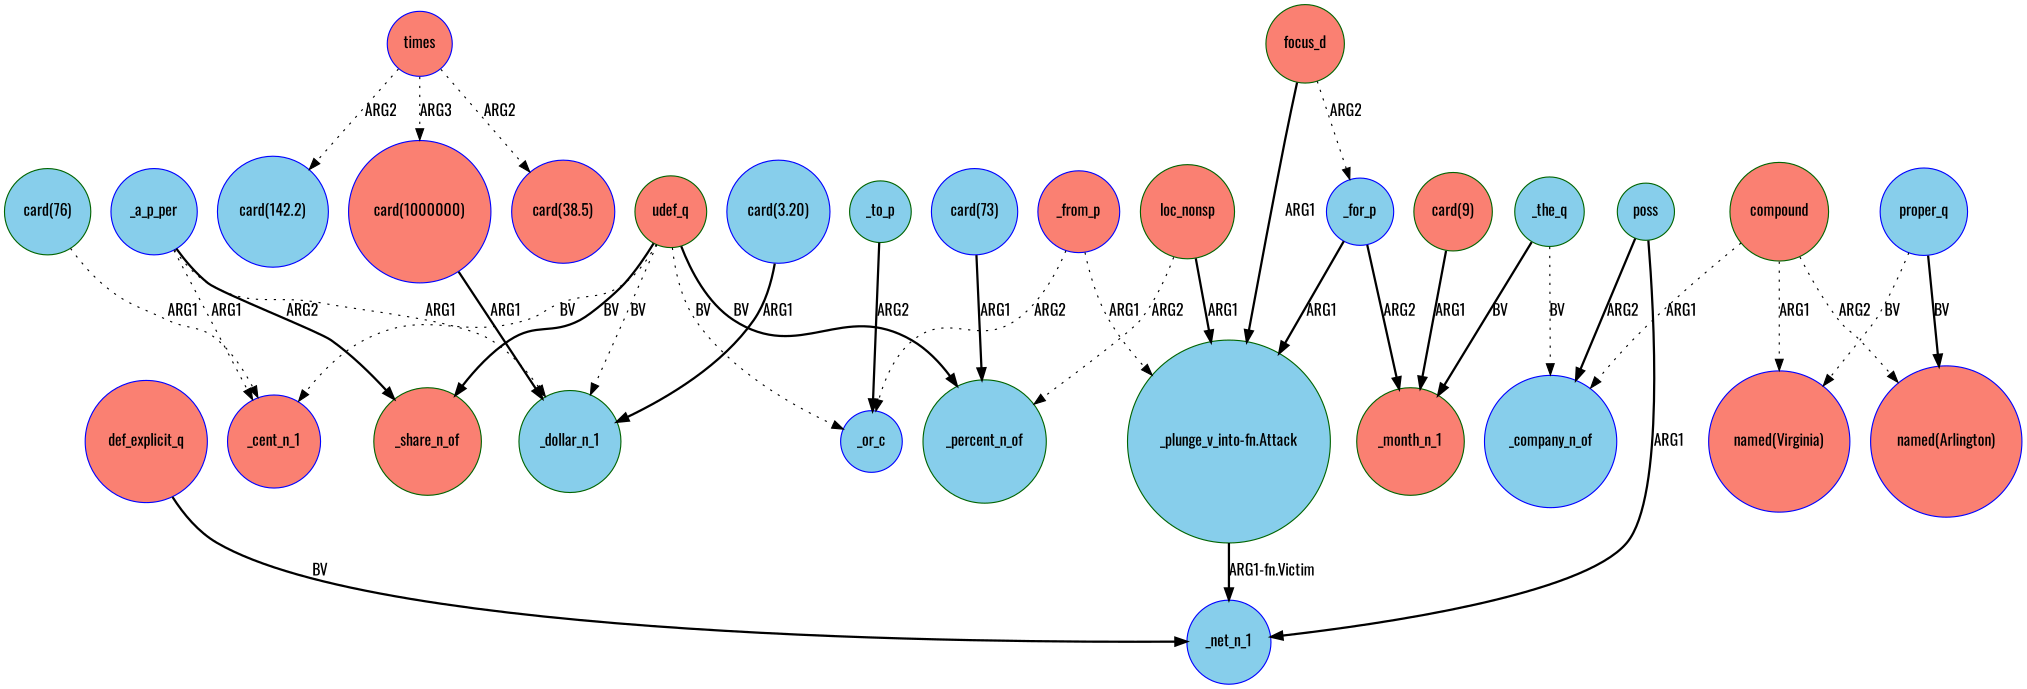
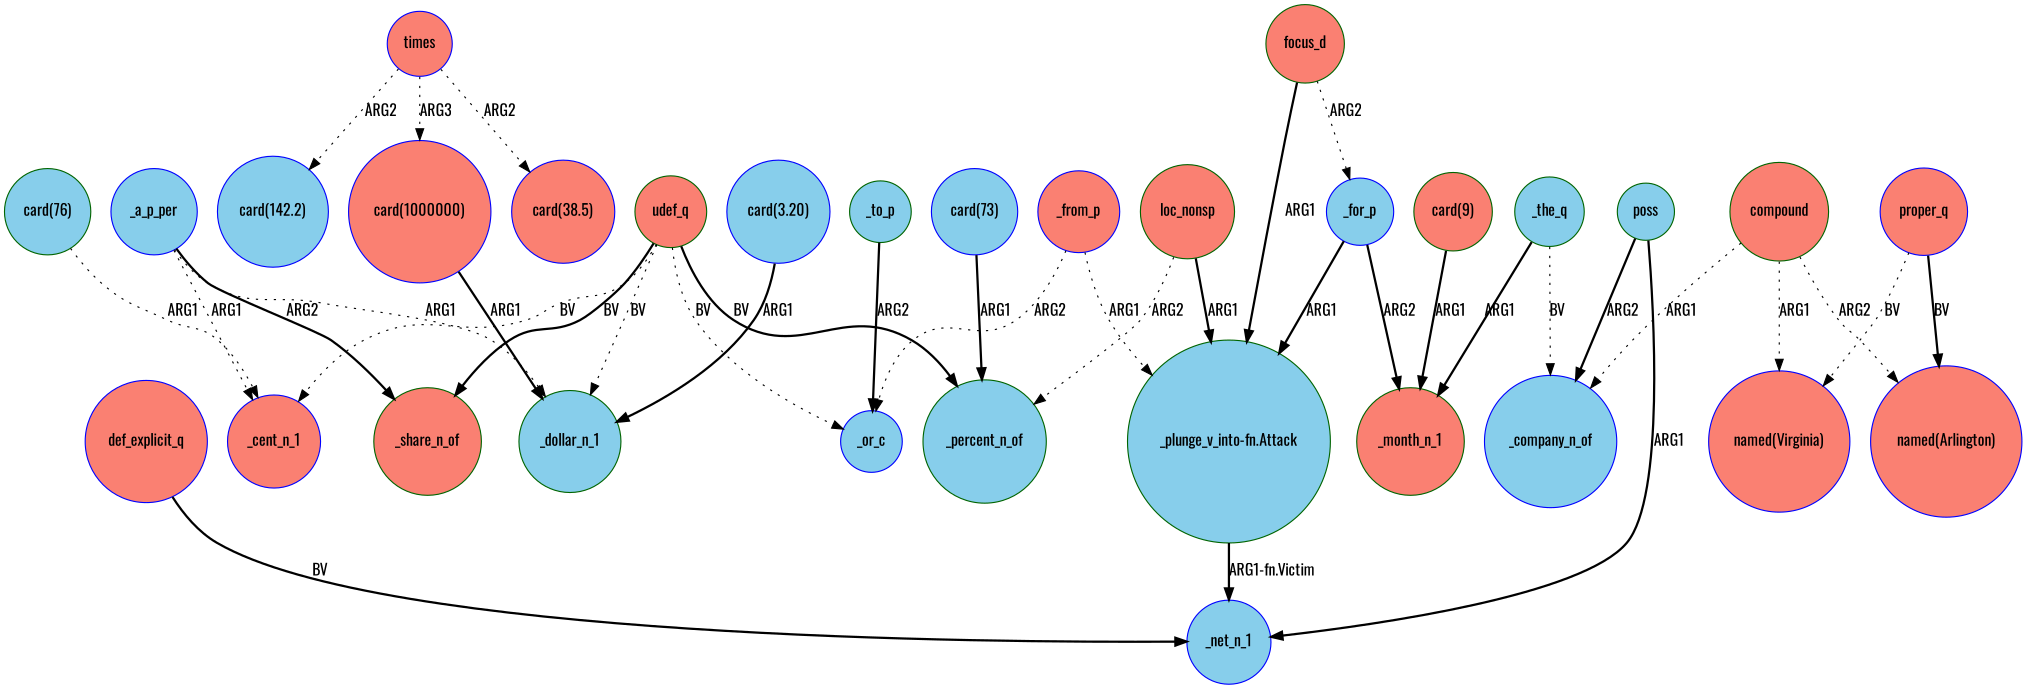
(1924, 212) -> (1924, 212)
(1500, 312) -> (1500, 312)
